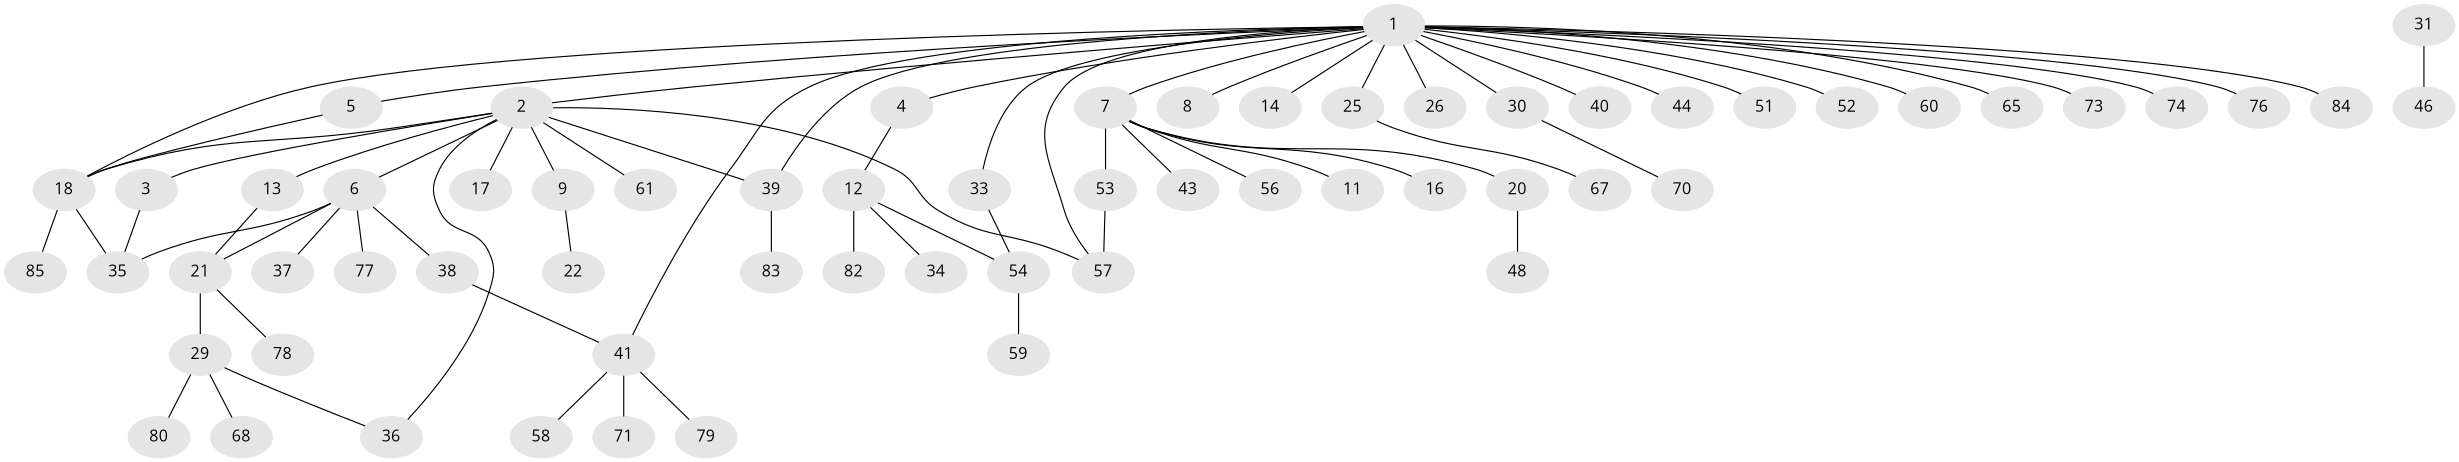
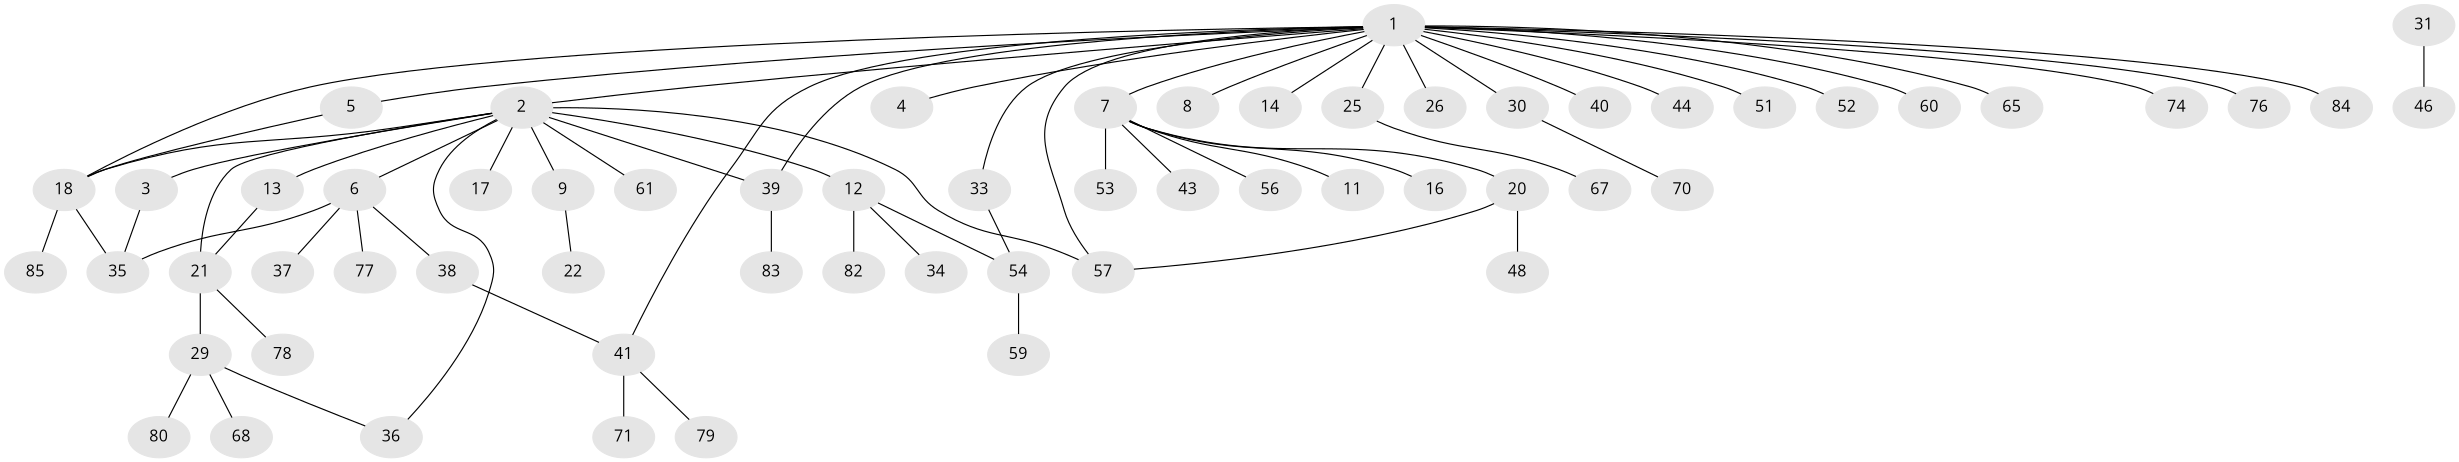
(2094, 108) -> none
(878, 149) -> (693, 138)
(277, 231) -> (239, 166)
(1104, 231) -> (1316, 247)
(541, 437) -> none
